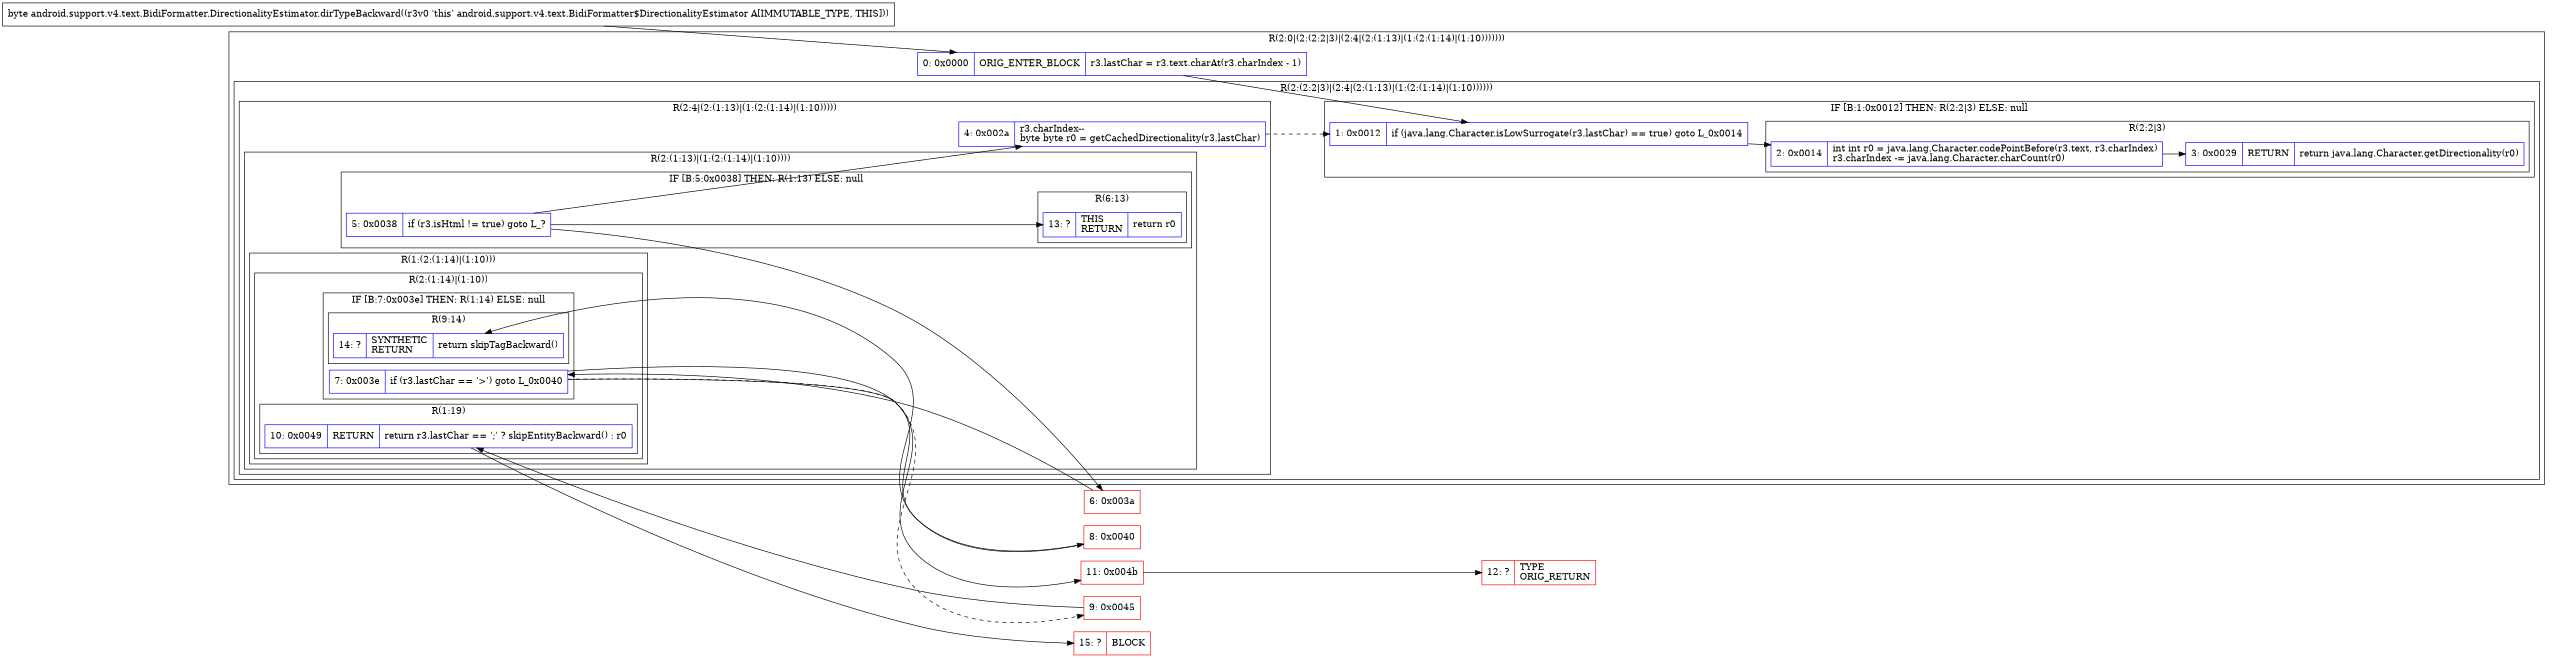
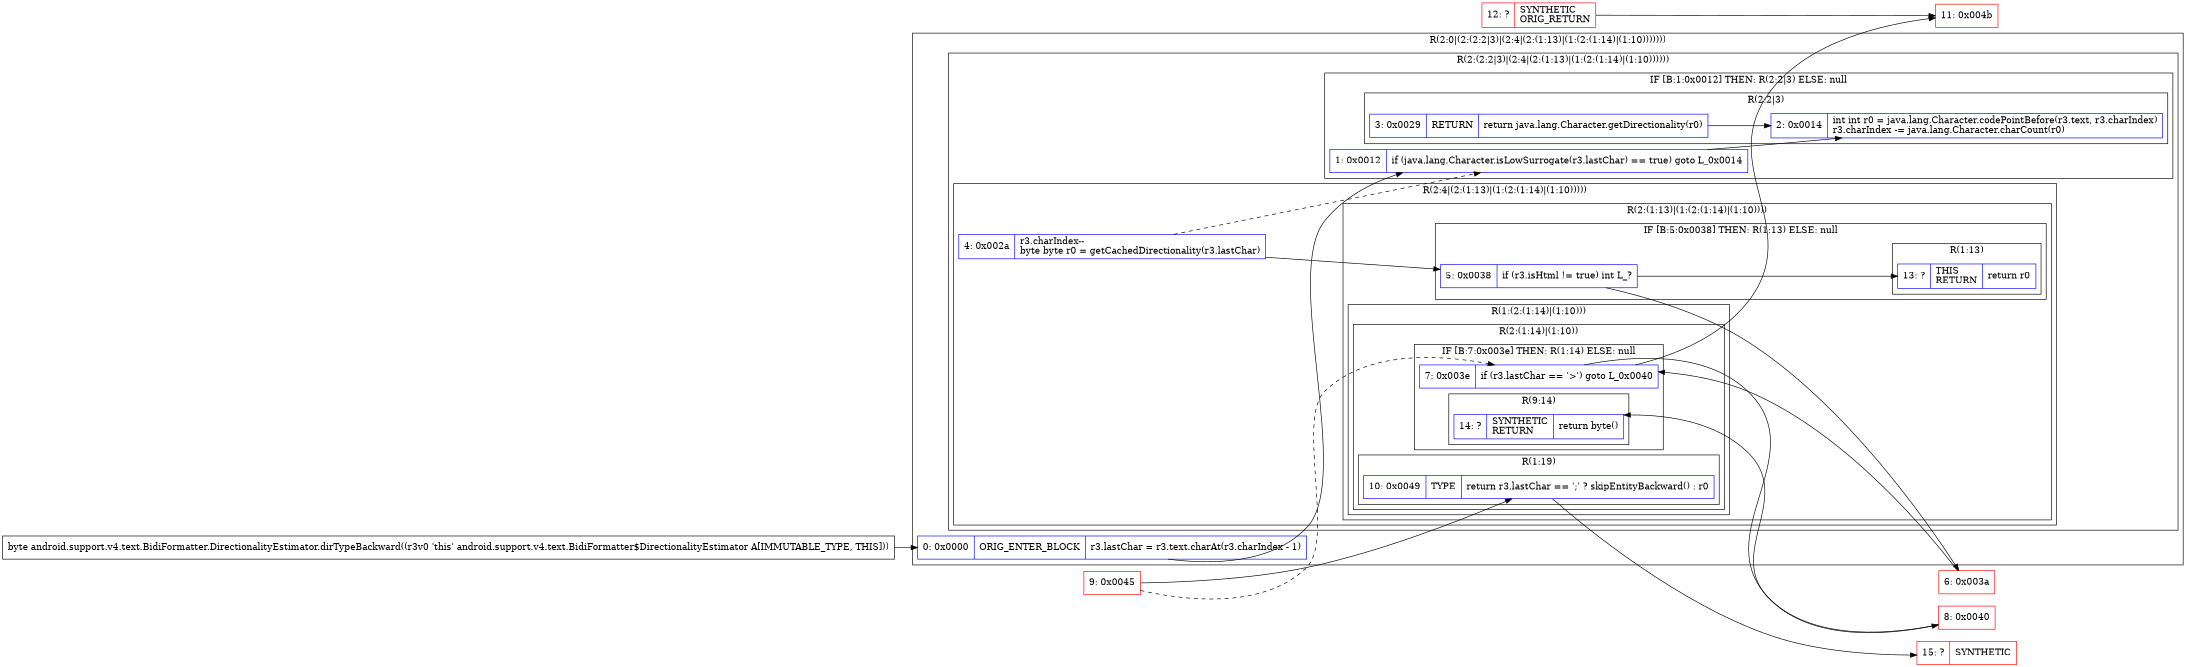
(2171, 154) -> (1736, 126)
(775, 180) -> (1350, 263)
(1112, 199) -> (1967, 251)
(477, 224) -> (1567, 276)
(498, 345) -> (1589, 426)
(353, 436) -> (1444, 487)
(898, 537) -> (1316, 481)
(1532, 567) -> (1548, 10)
(1309, 573) -> (1762, 15)
(1129, 643) -> (1983, 653)
